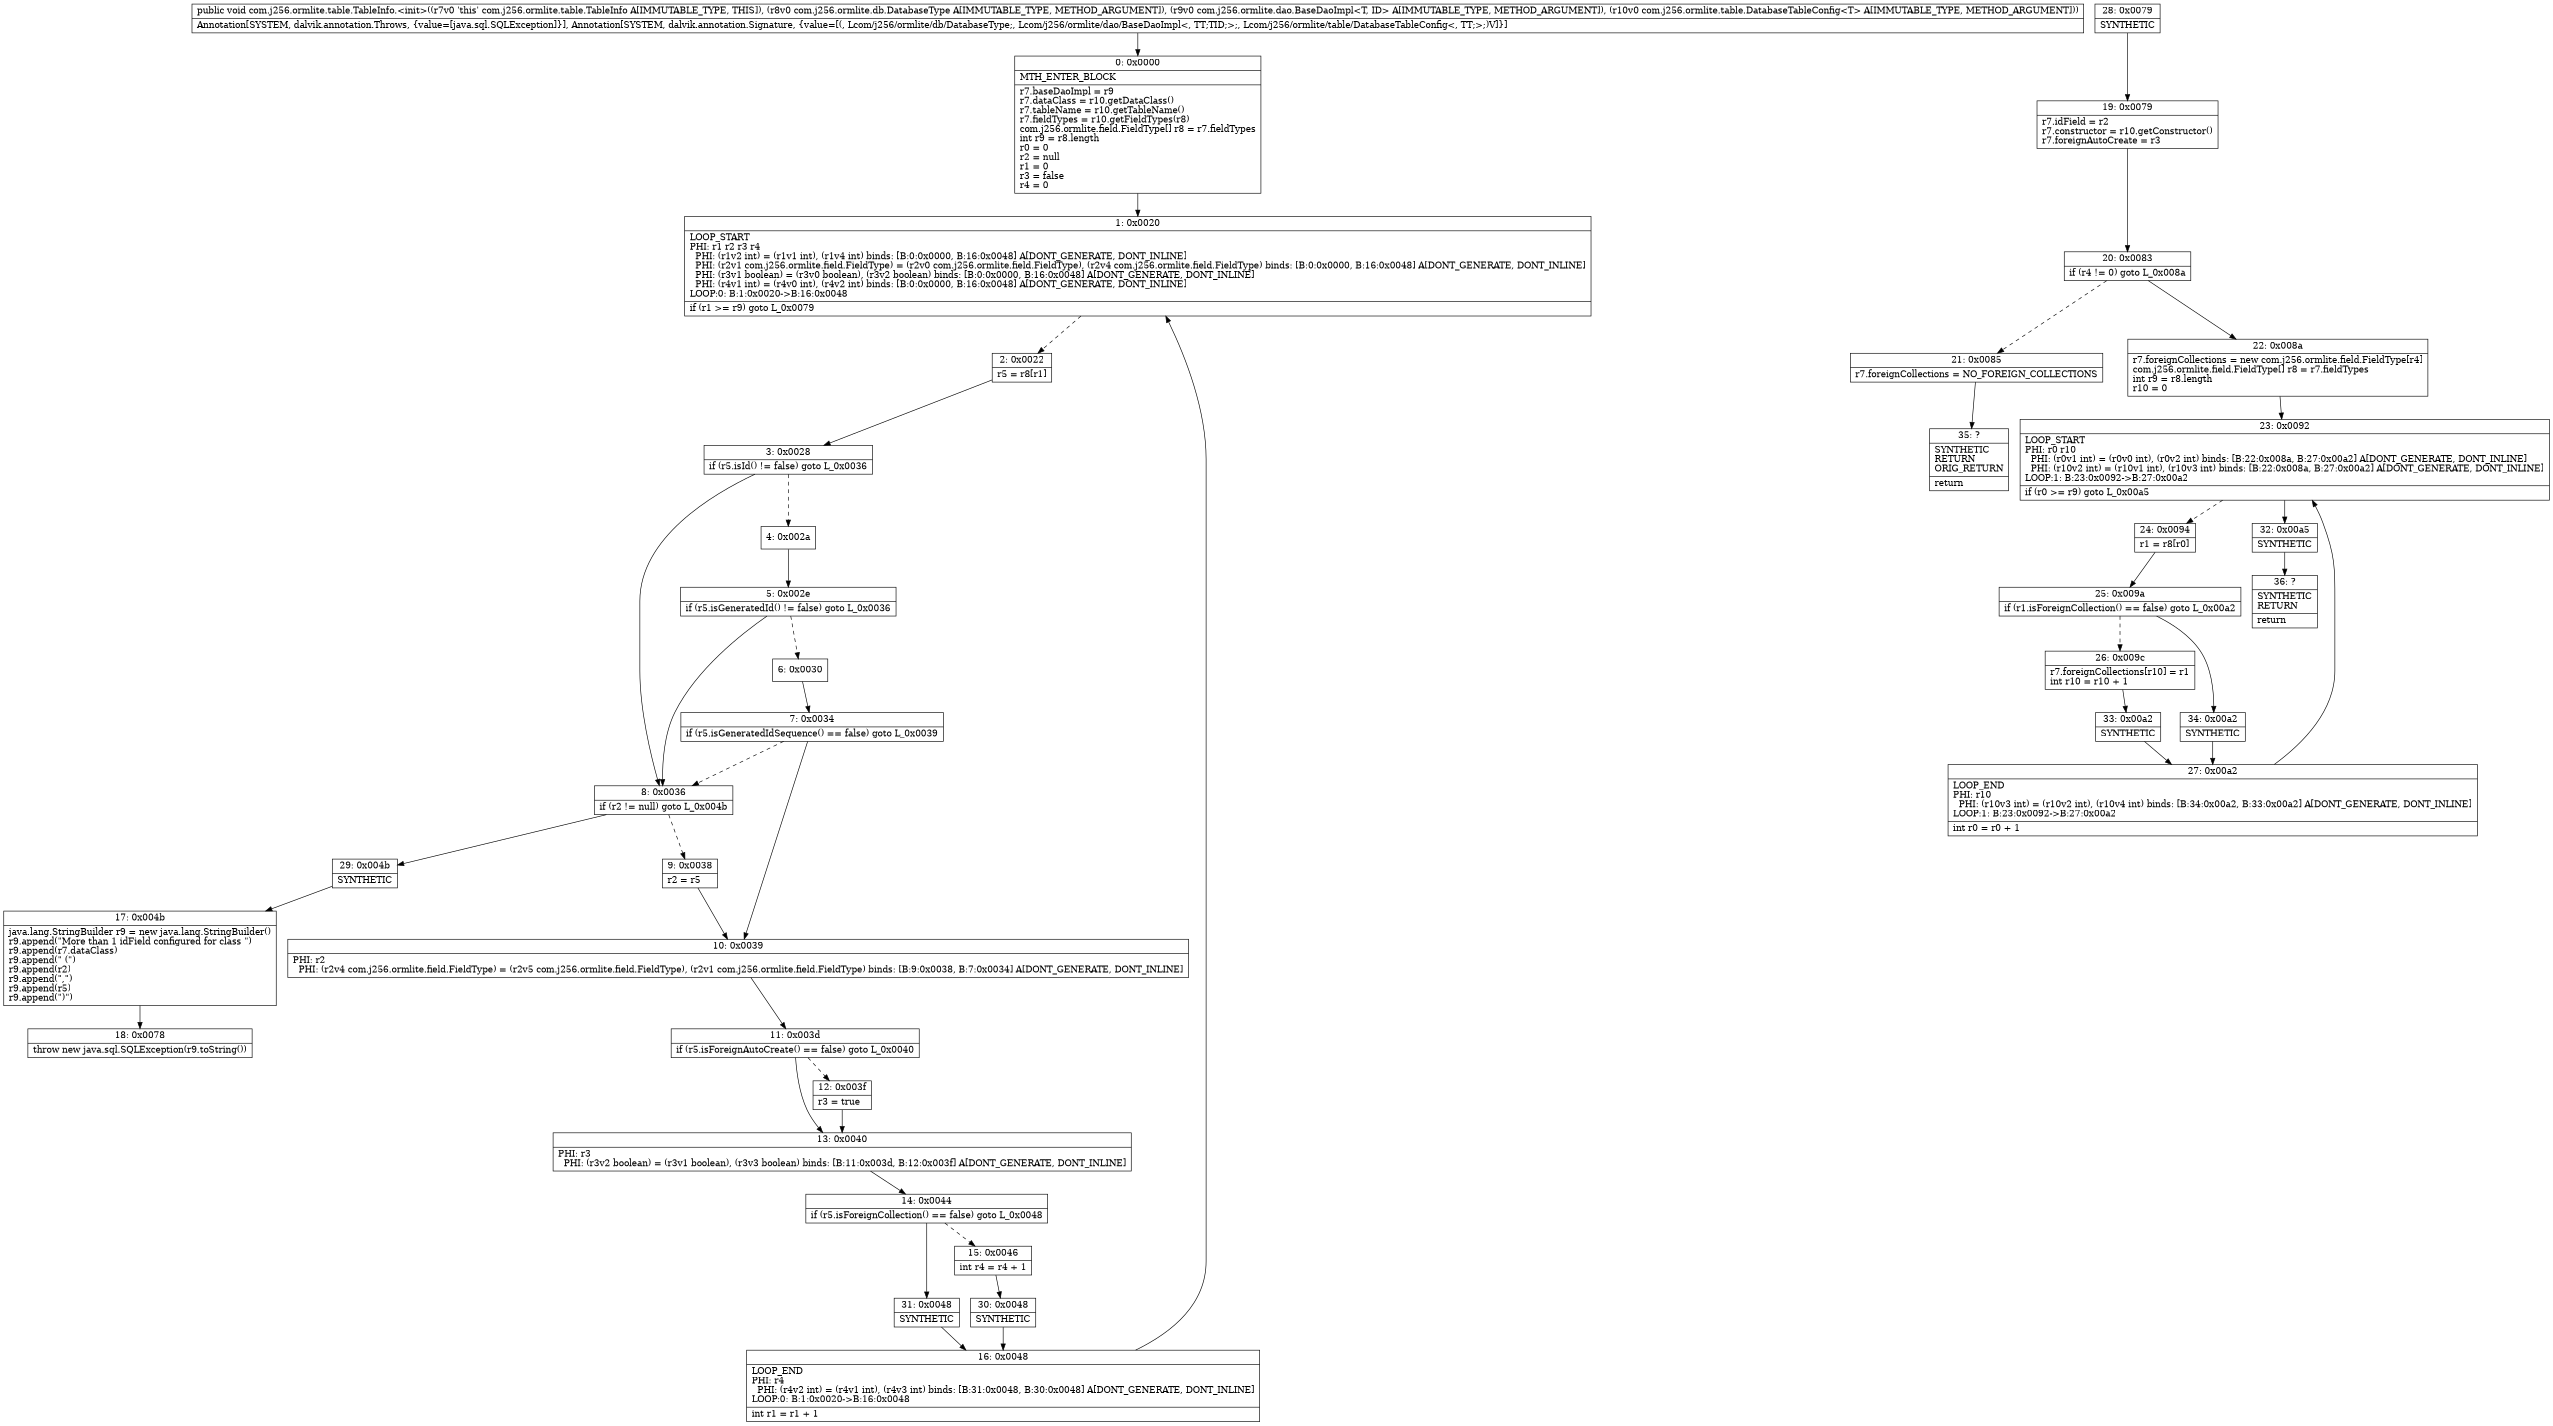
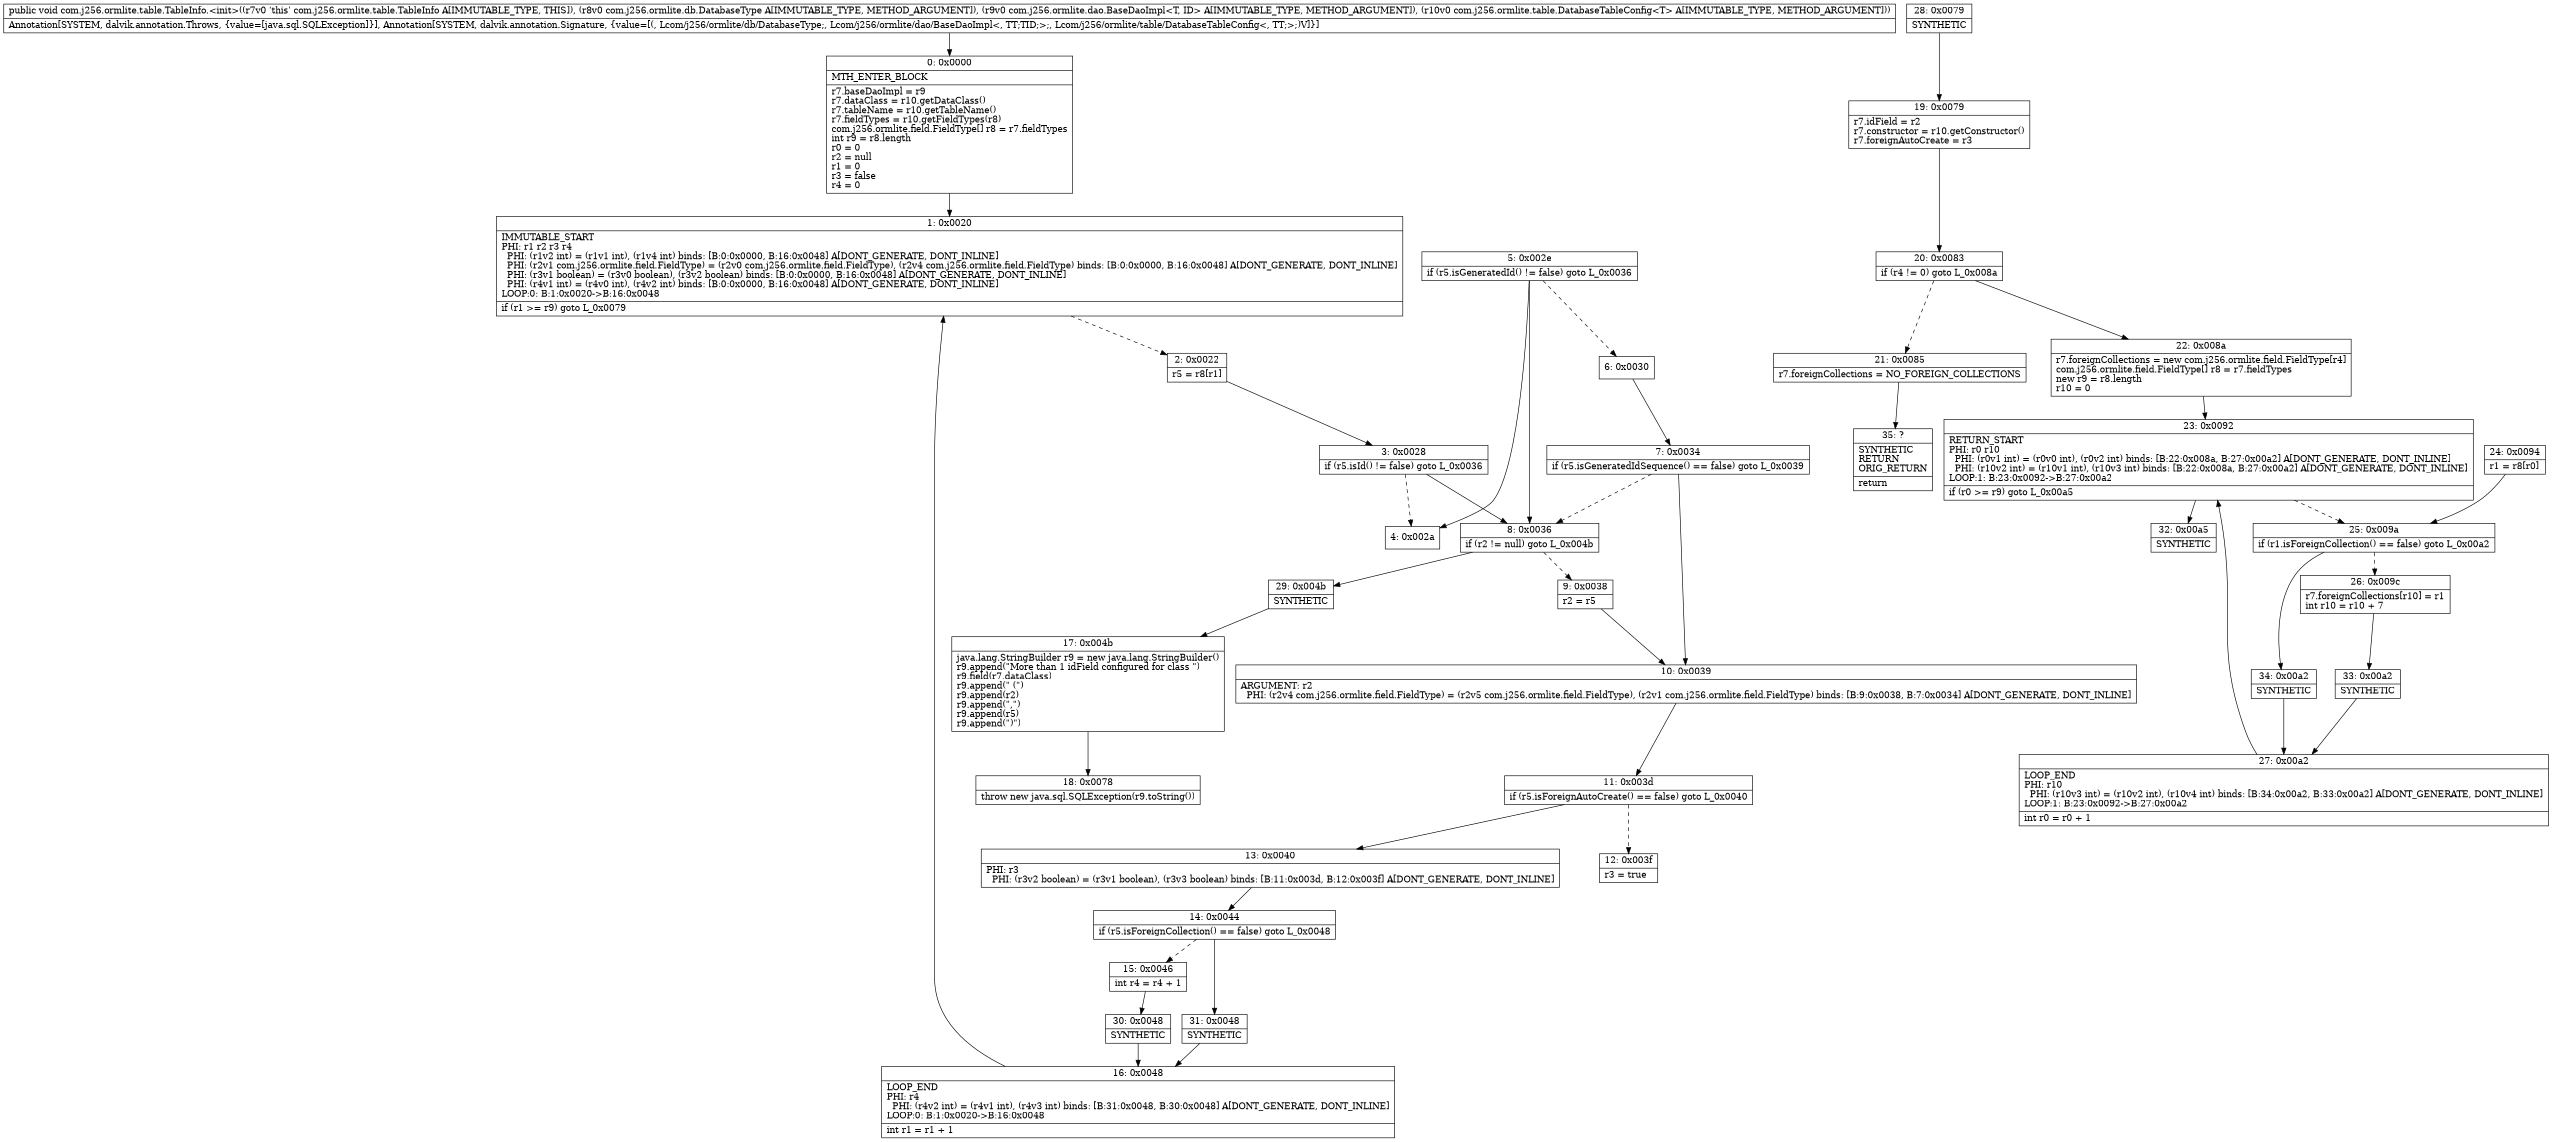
(720, 238) -> (548, 238)
(2173, 379) -> (2099, 379)
(2055, 441) -> (1986, 441)
(2207, 510) -> (2316, 510)
(788, 565) -> (1517, 419)
(2285, 602) -> none
(2089, 682) -> (2345, 606)
(63, 951) -> (1004, 677)
(311, 961) -> (1278, 686)
(842, 1118) -> none
